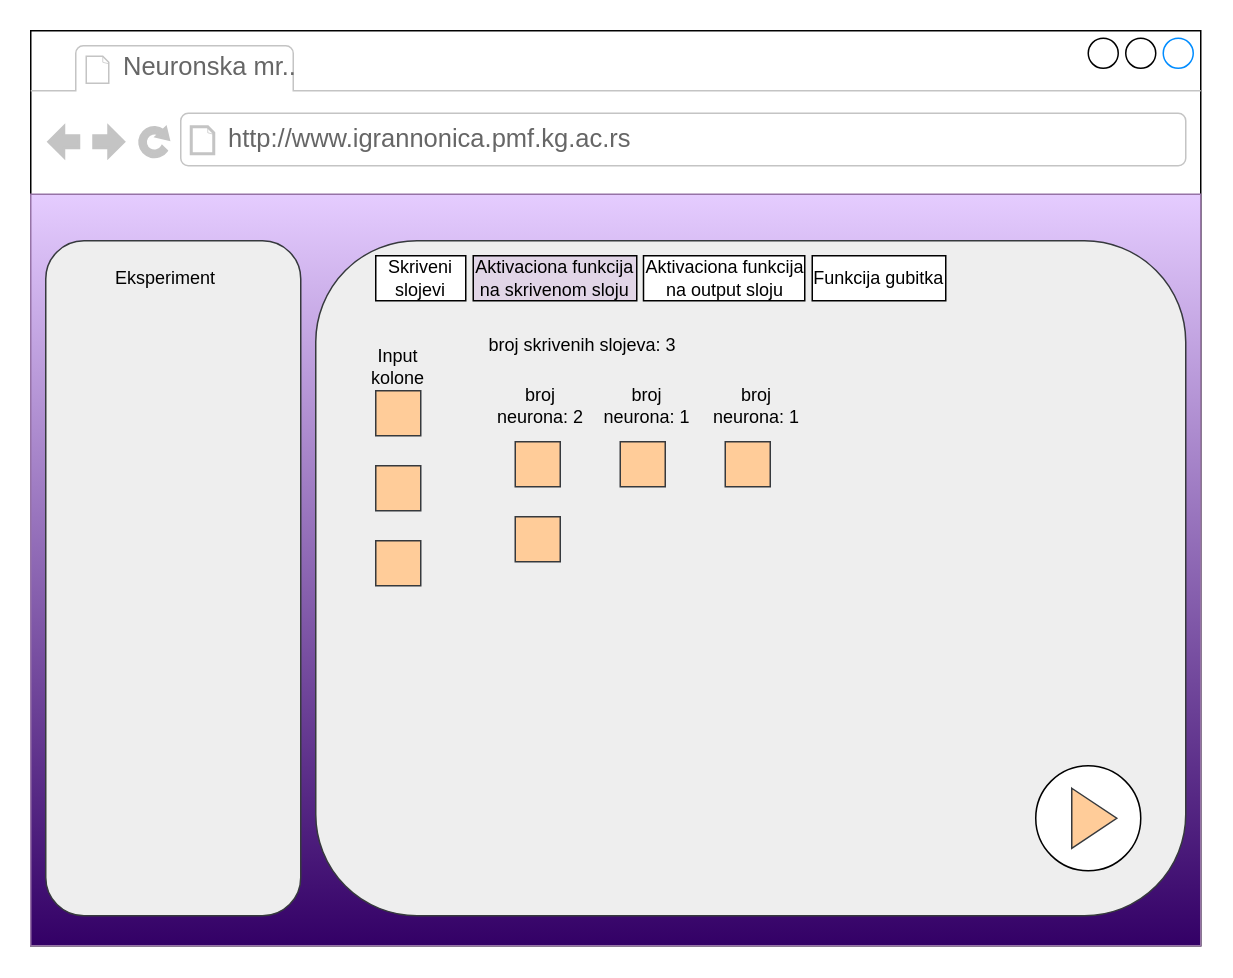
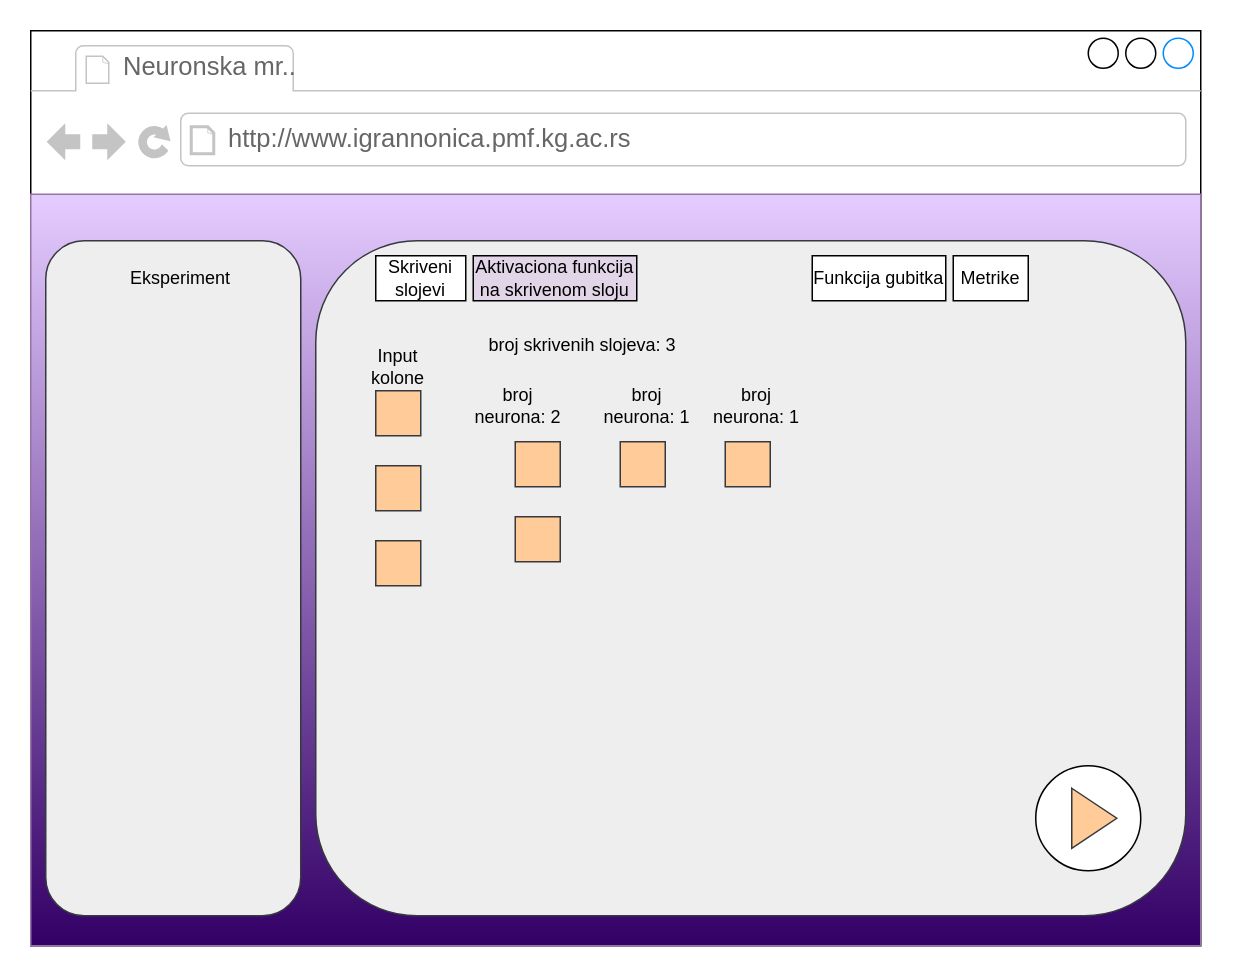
(166, 278) -> (181, 278)
(724, 278) -> none
none -> (991, 278)
(541, 406) -> (518, 406)
